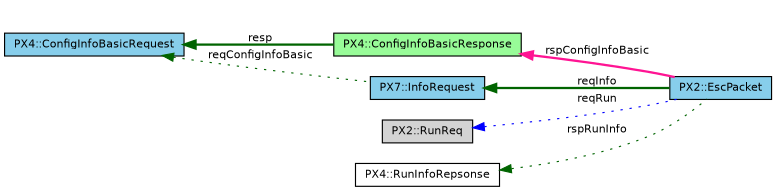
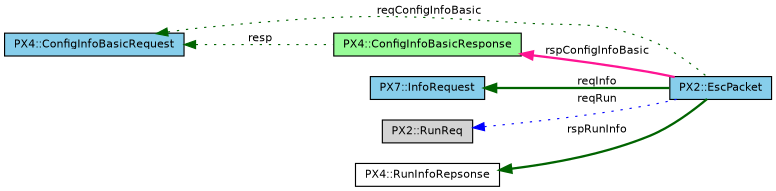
(265, 45) -> (265, 45)
(272, 70) -> (444, 18)
(615, 148) -> (615, 148)
